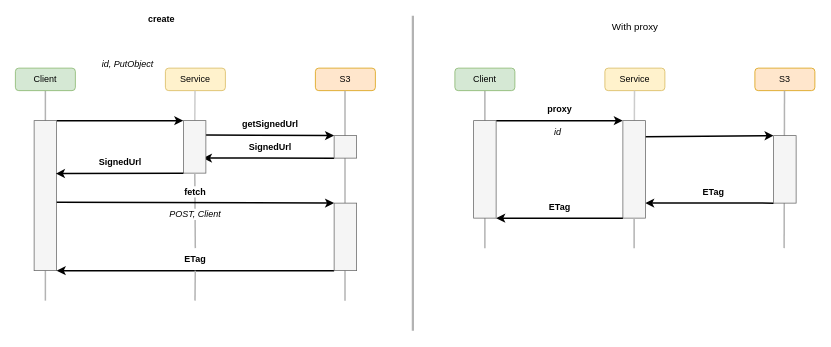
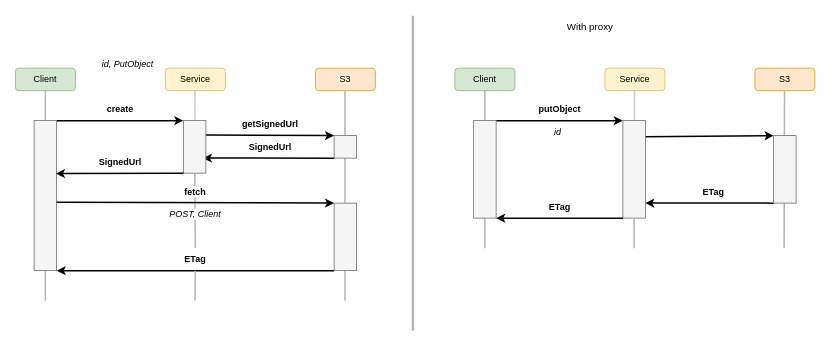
(162, 19) -> (120, 109)
(635, 27) -> (590, 27)
(560, 109) -> (560, 109)
